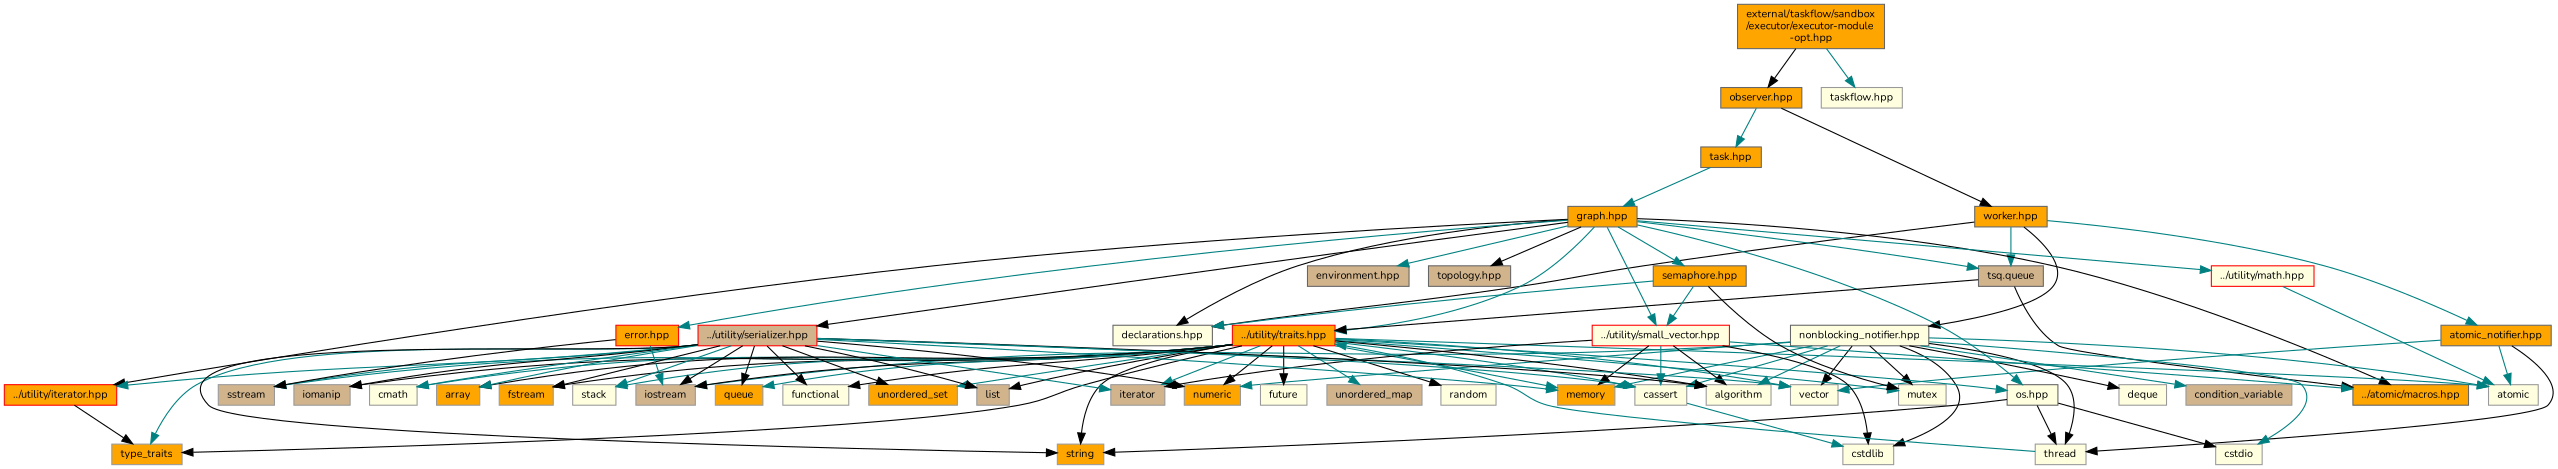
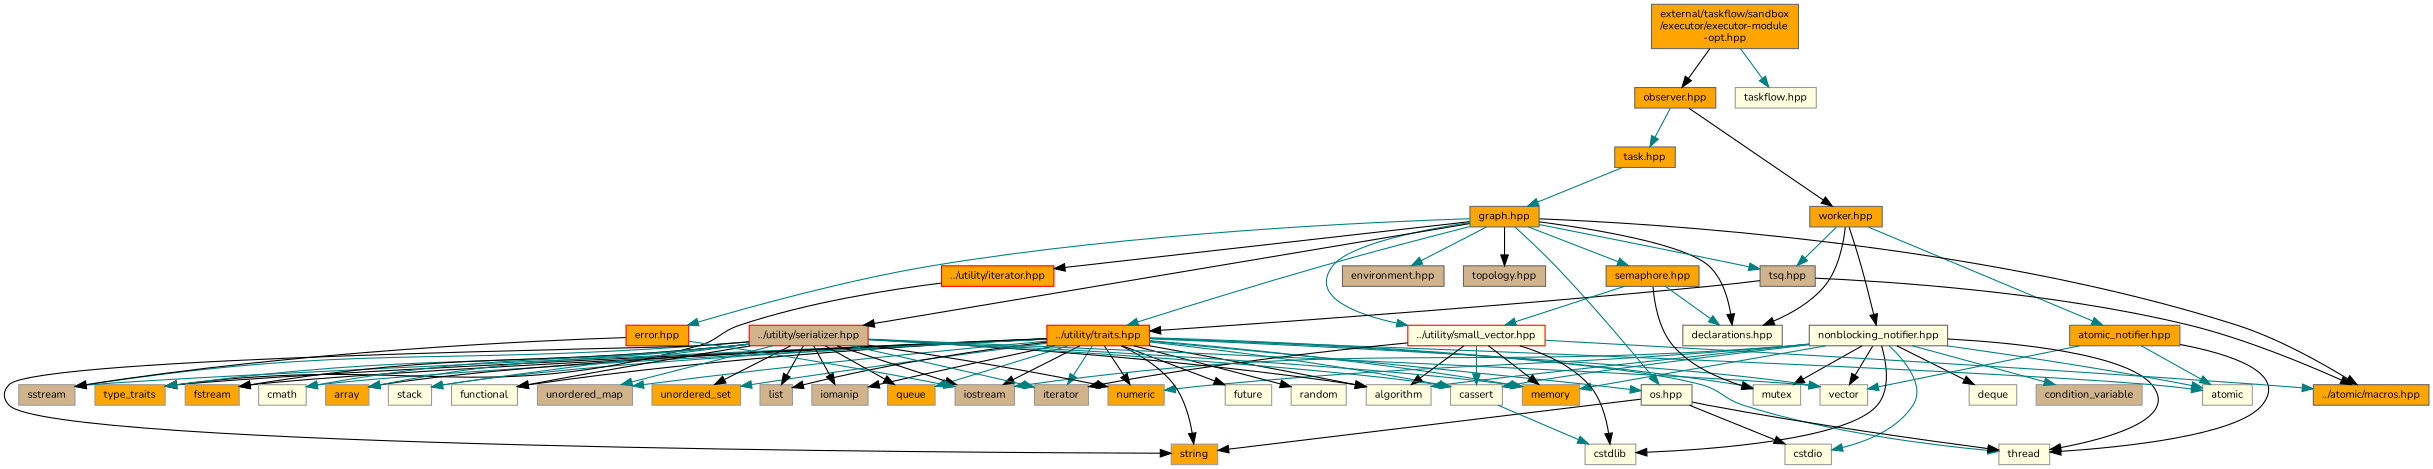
(2011, 276) -> (1788, 276)
(2263, 276) -> none
(327, 370) -> (702, 364)
(1651, 419) -> (1719, 393)
